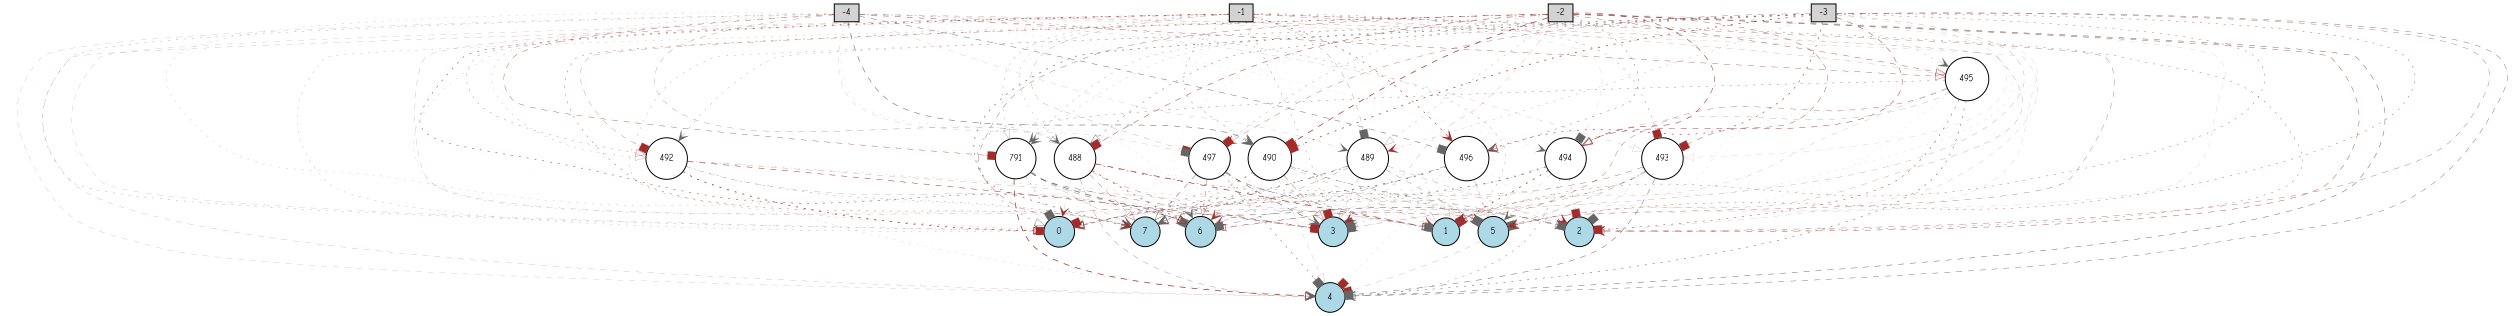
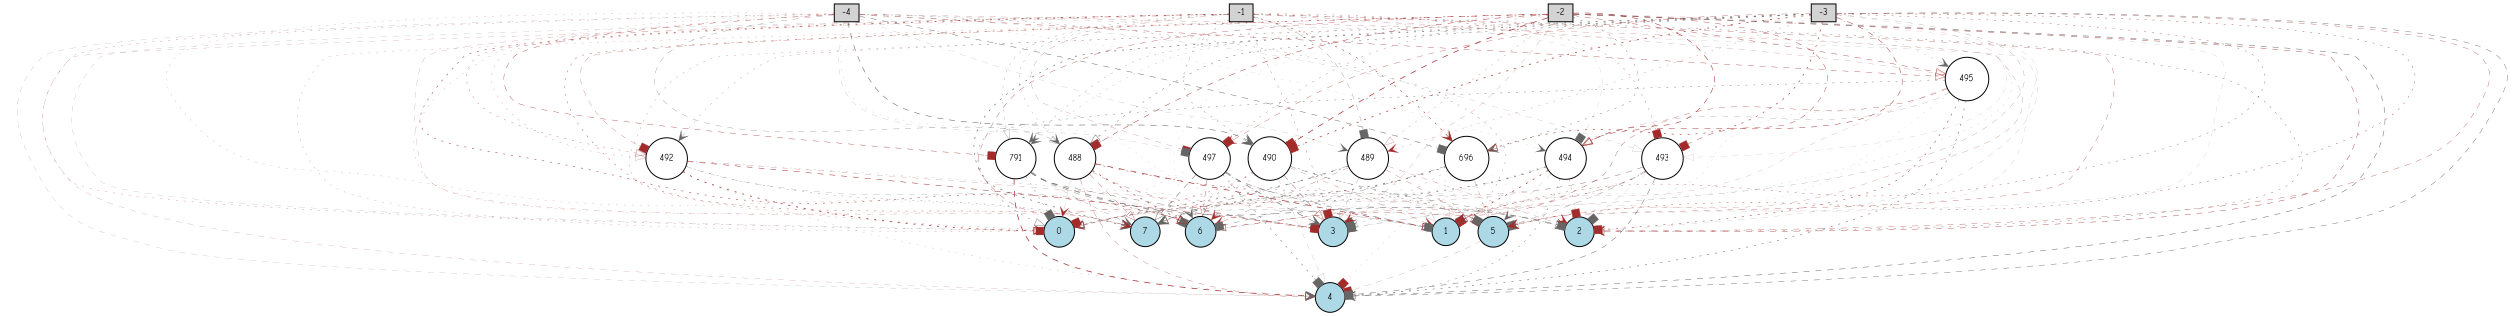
(1467, 159) -> (1467, 159)
